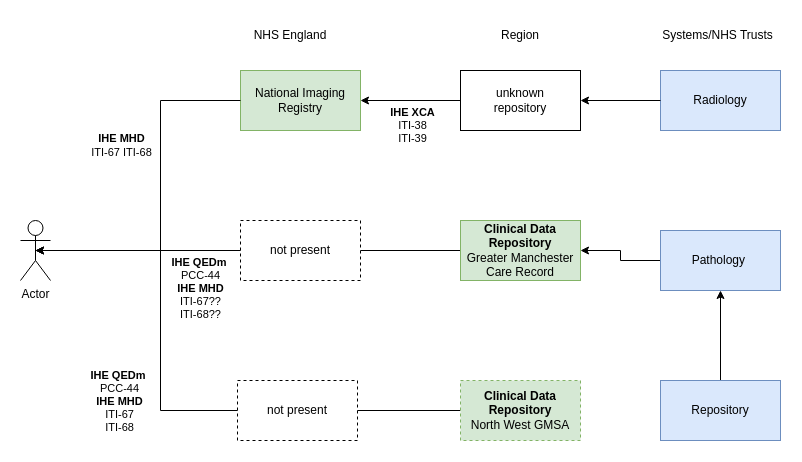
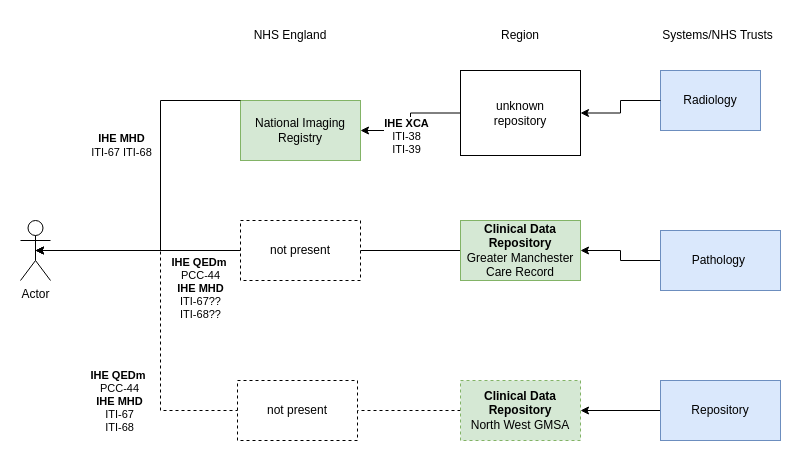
(301, 101) -> (301, 131)
(521, 101) -> (521, 113)
(721, 101) -> (711, 101)
(721, 339) -> (624, 411)
(161, 370) -> (161, 370)
